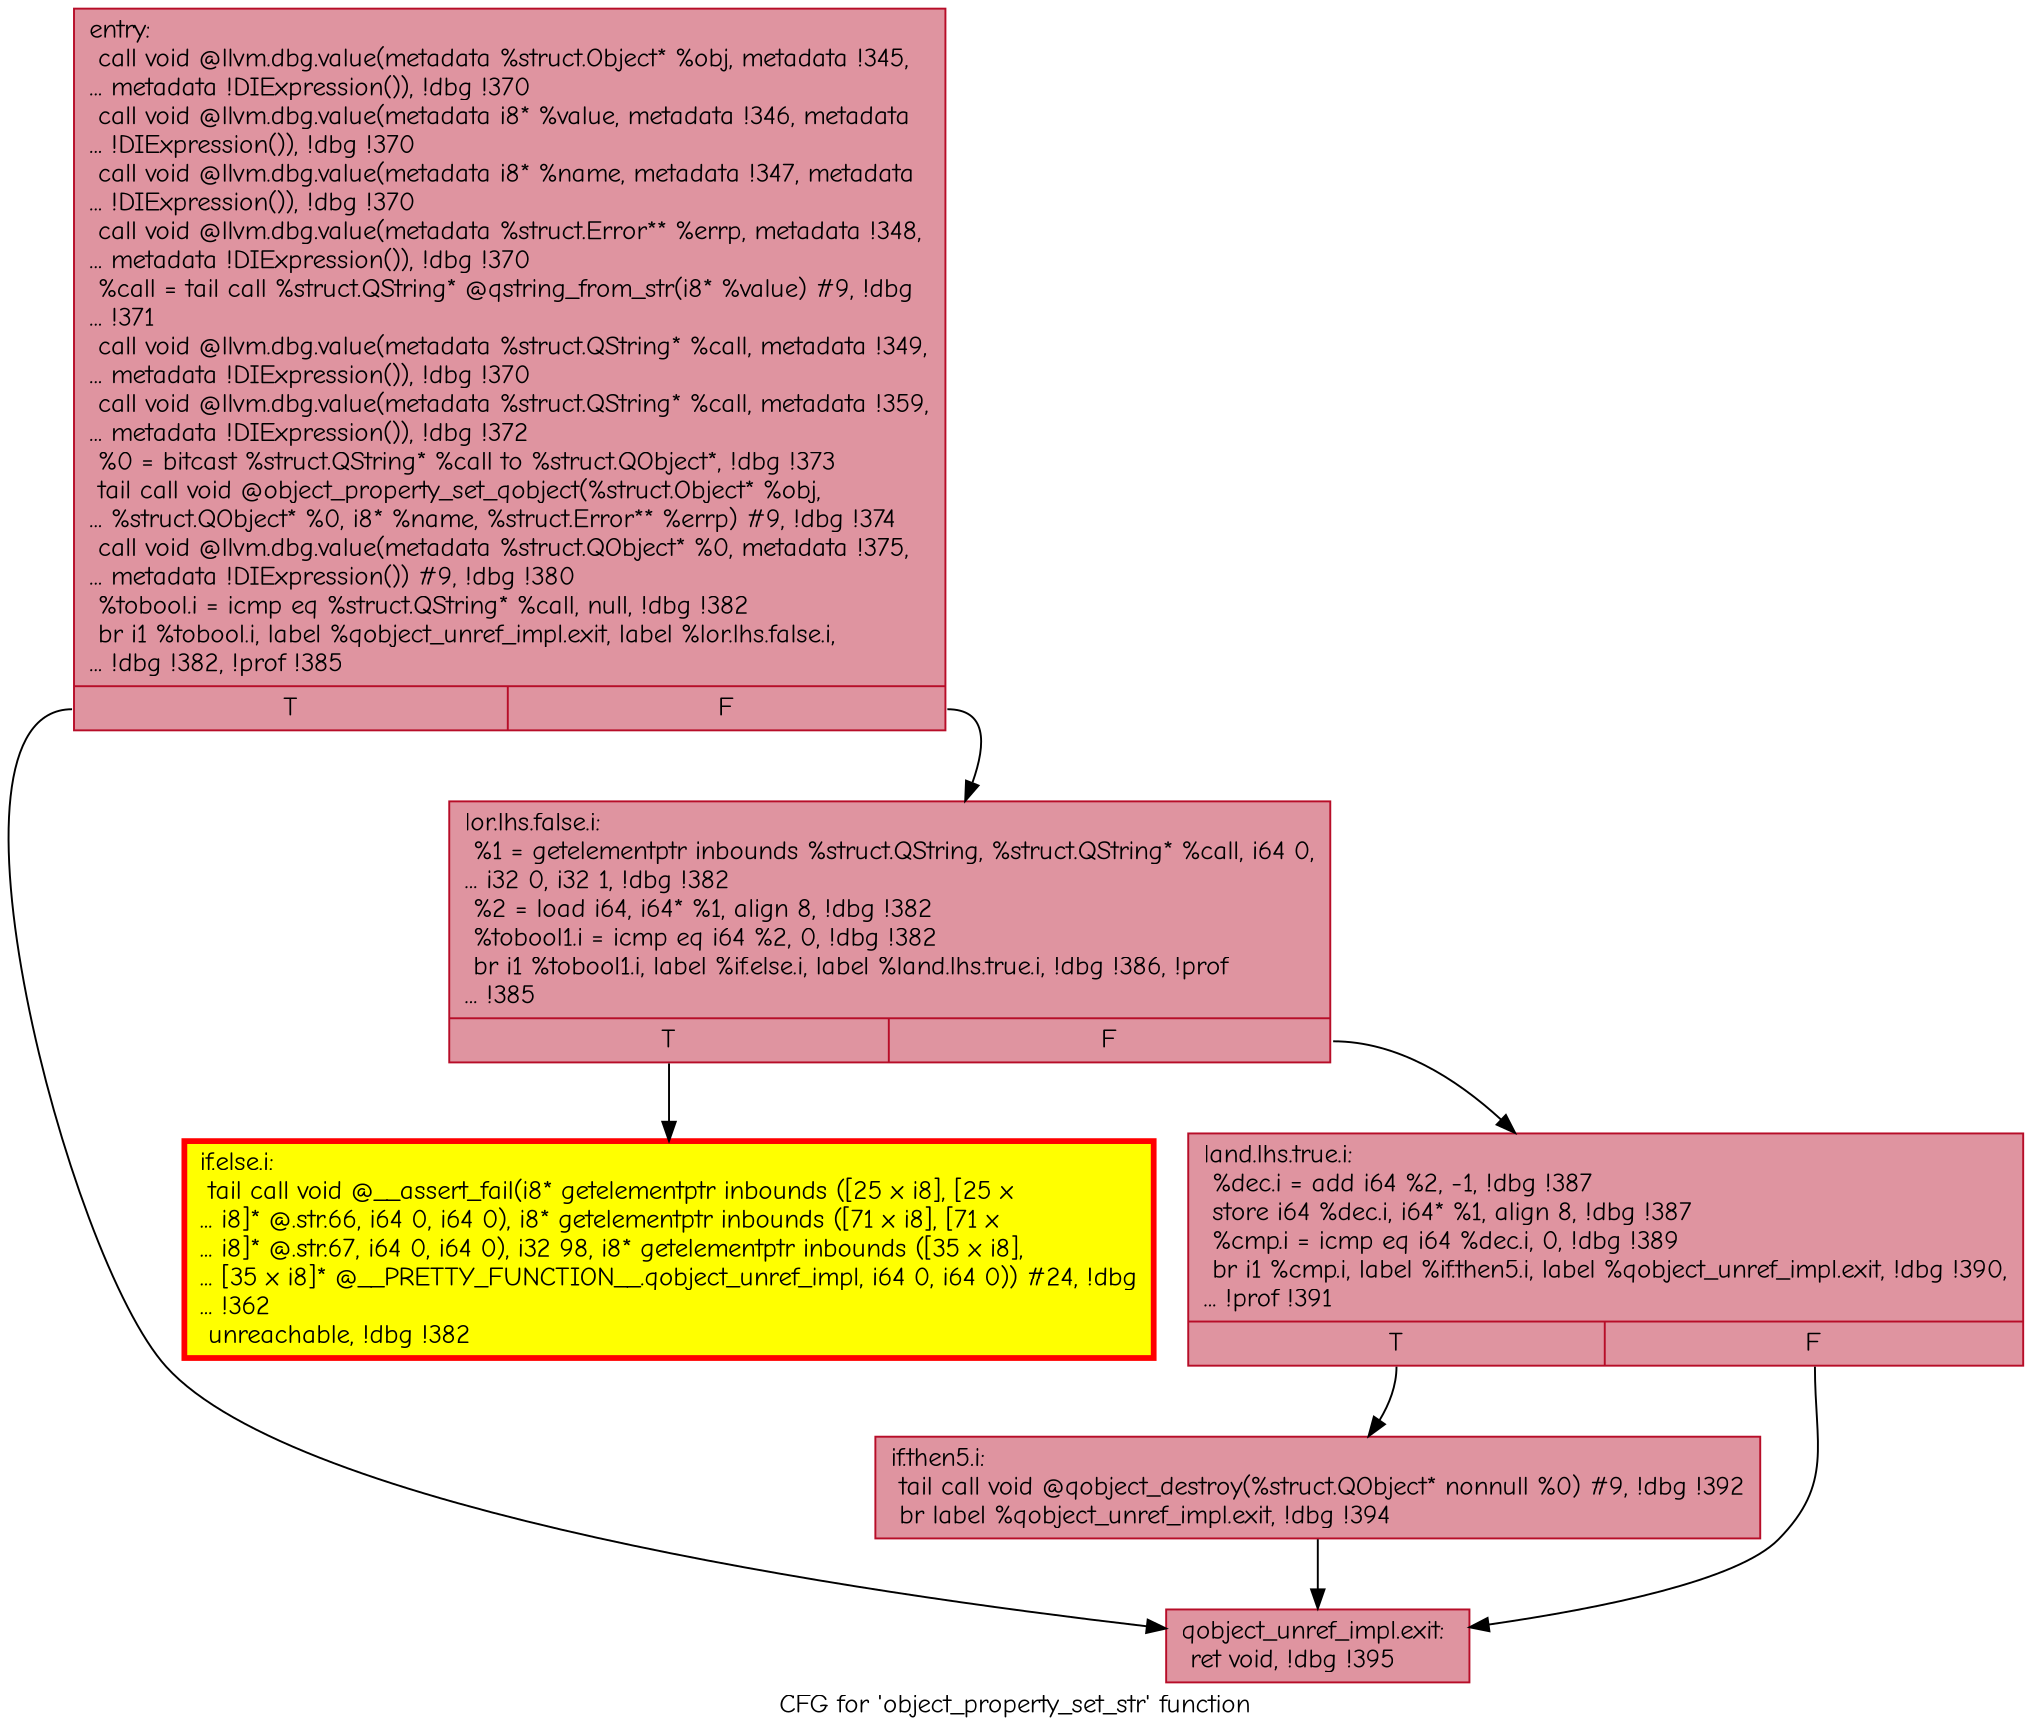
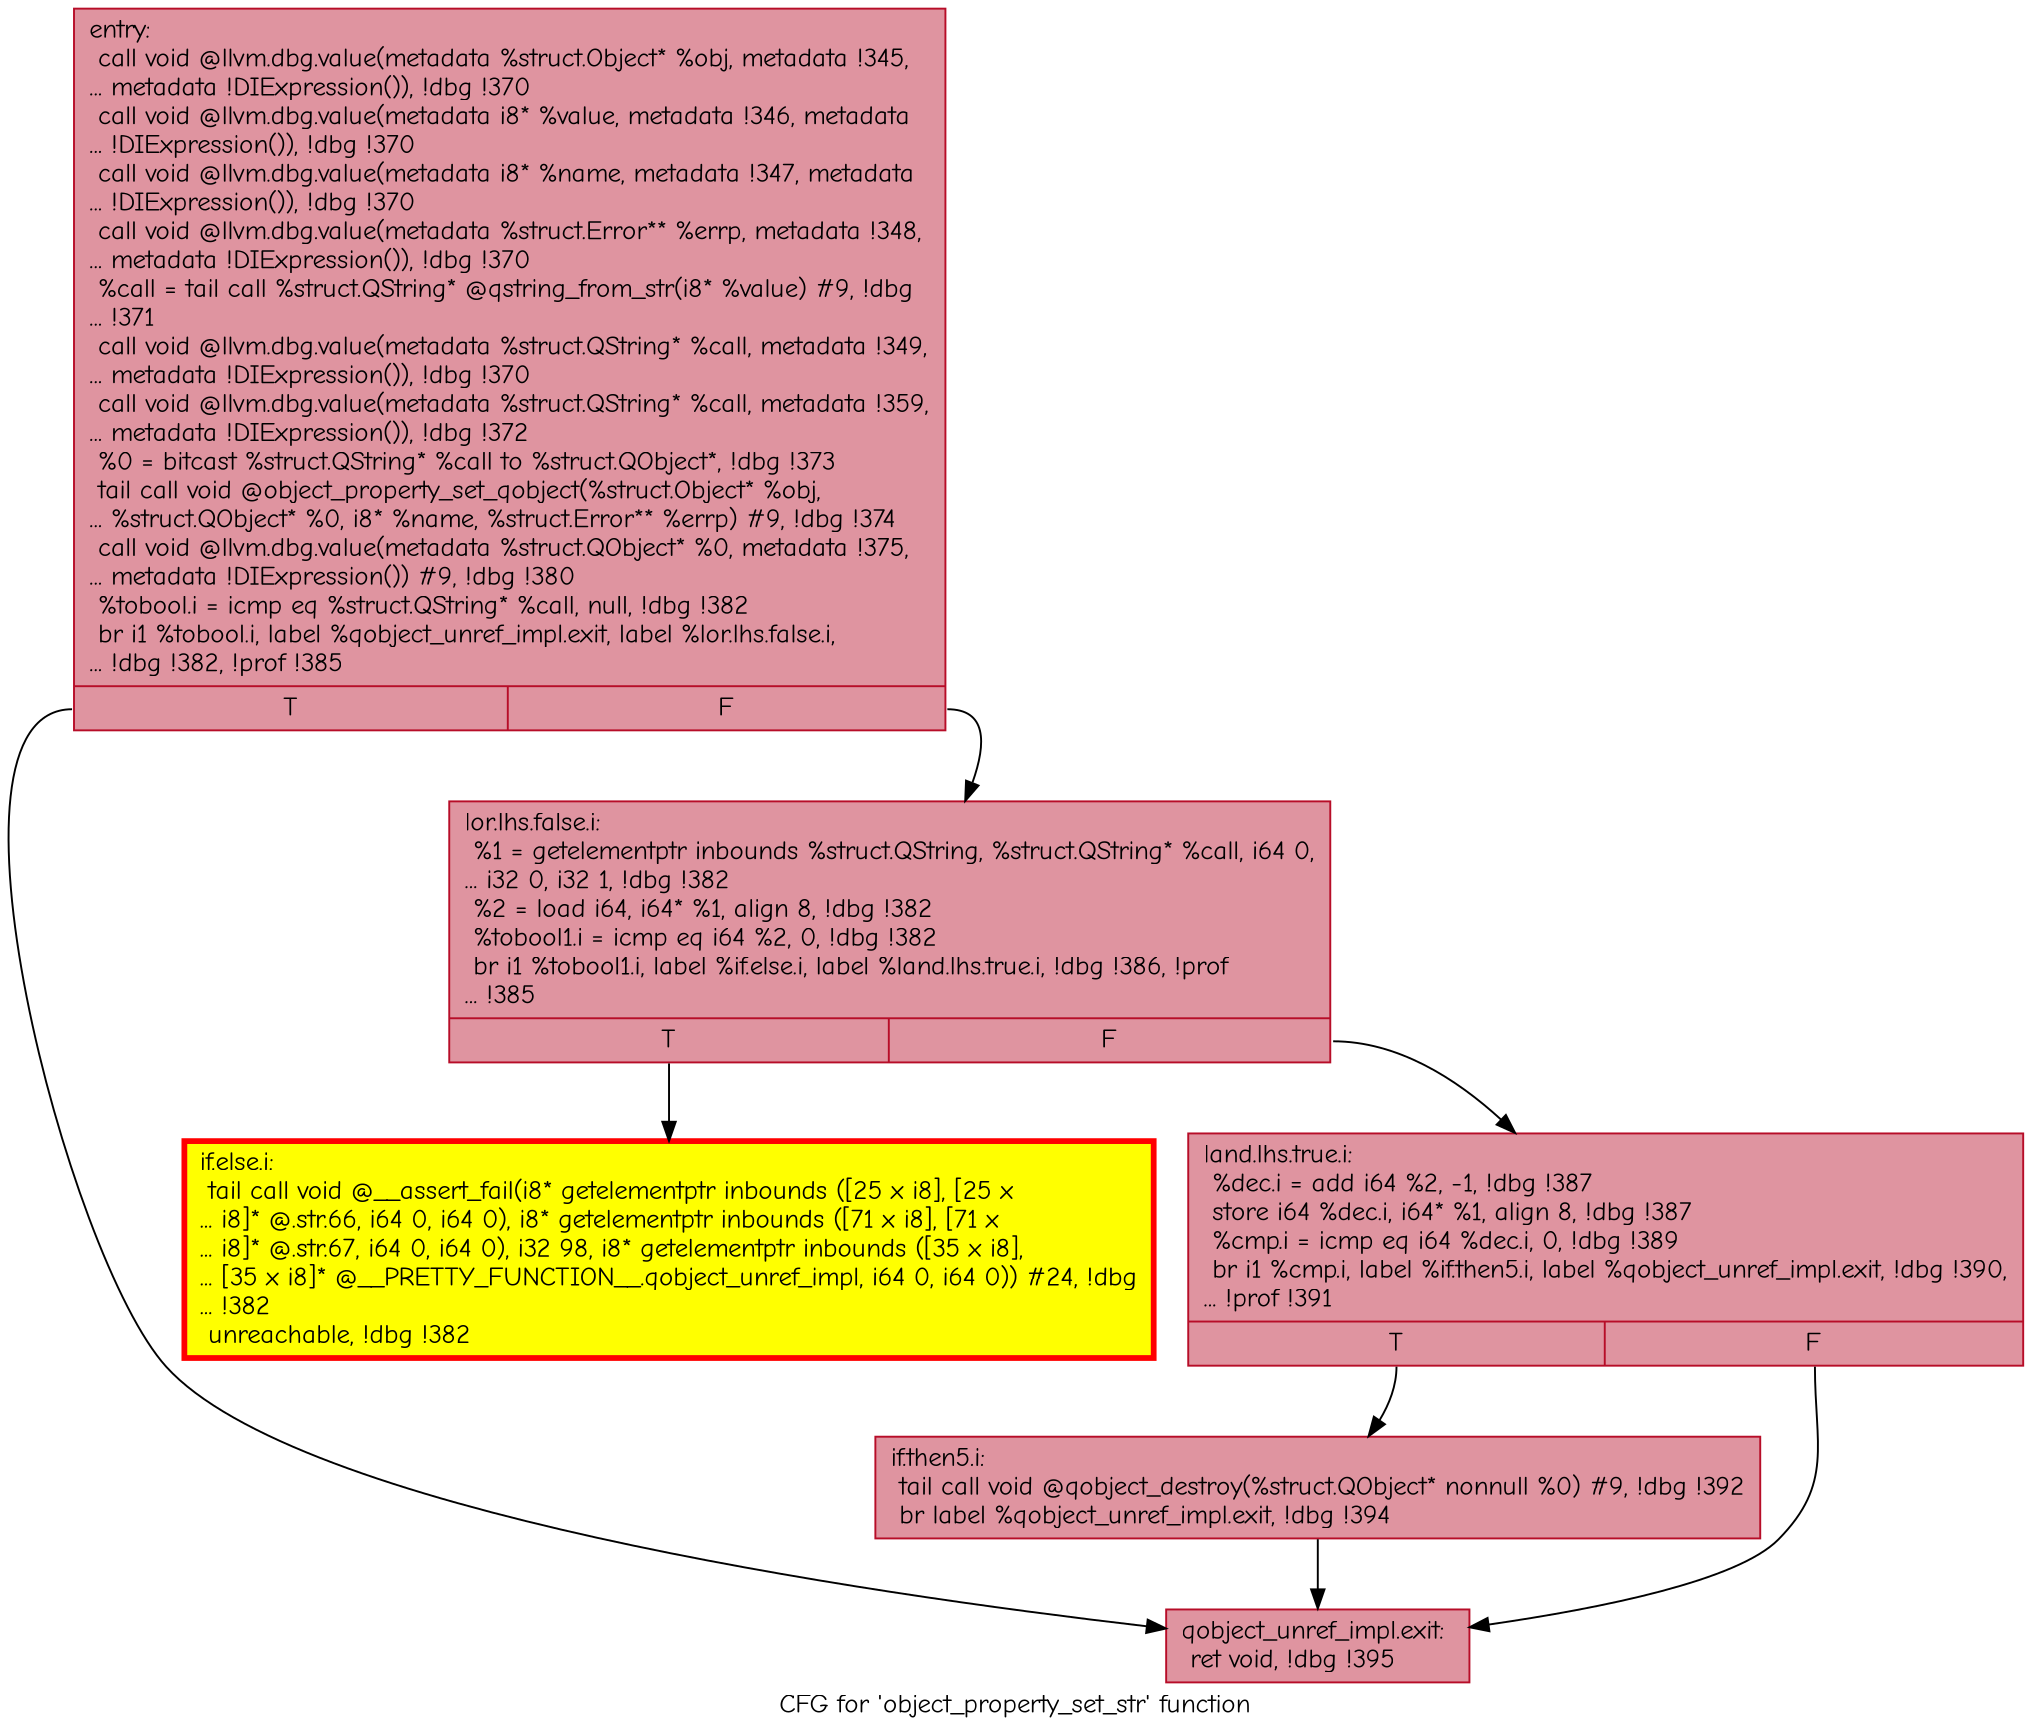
(235, 1306) -> (235, 1306)
